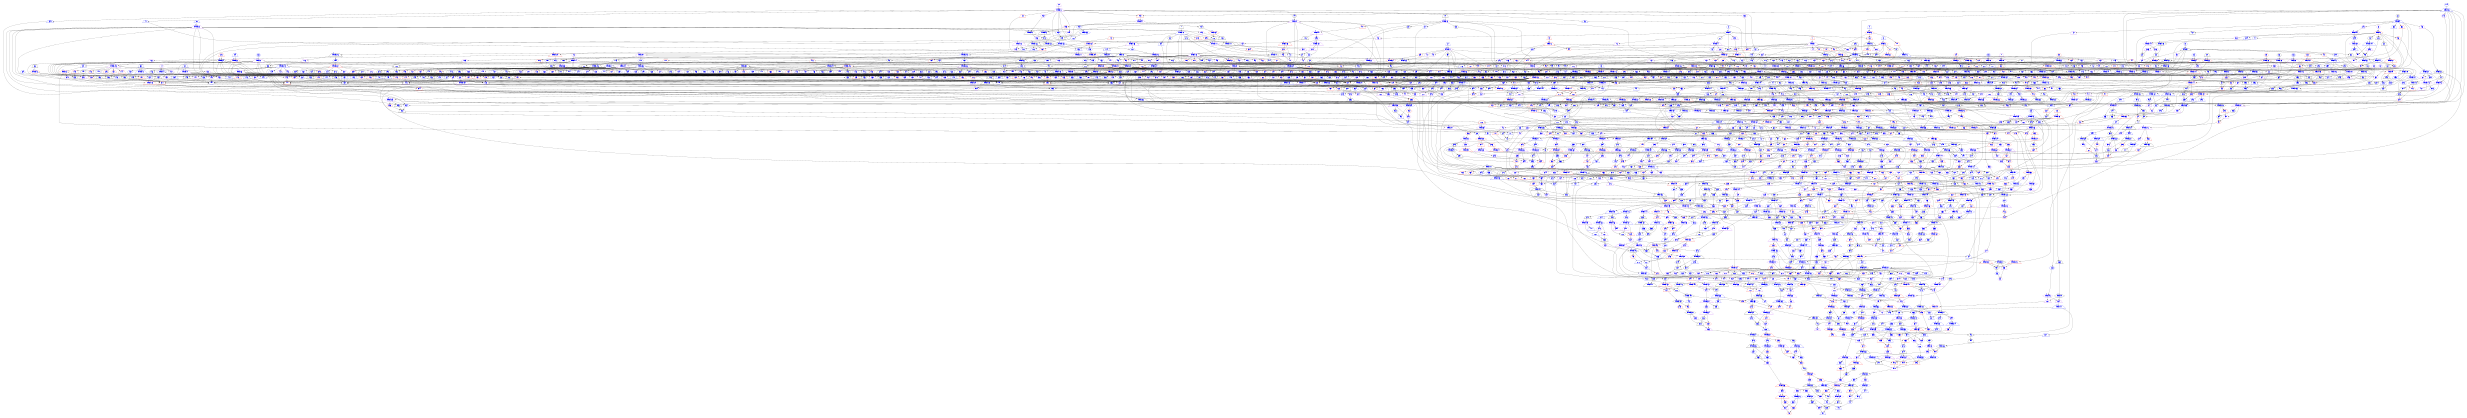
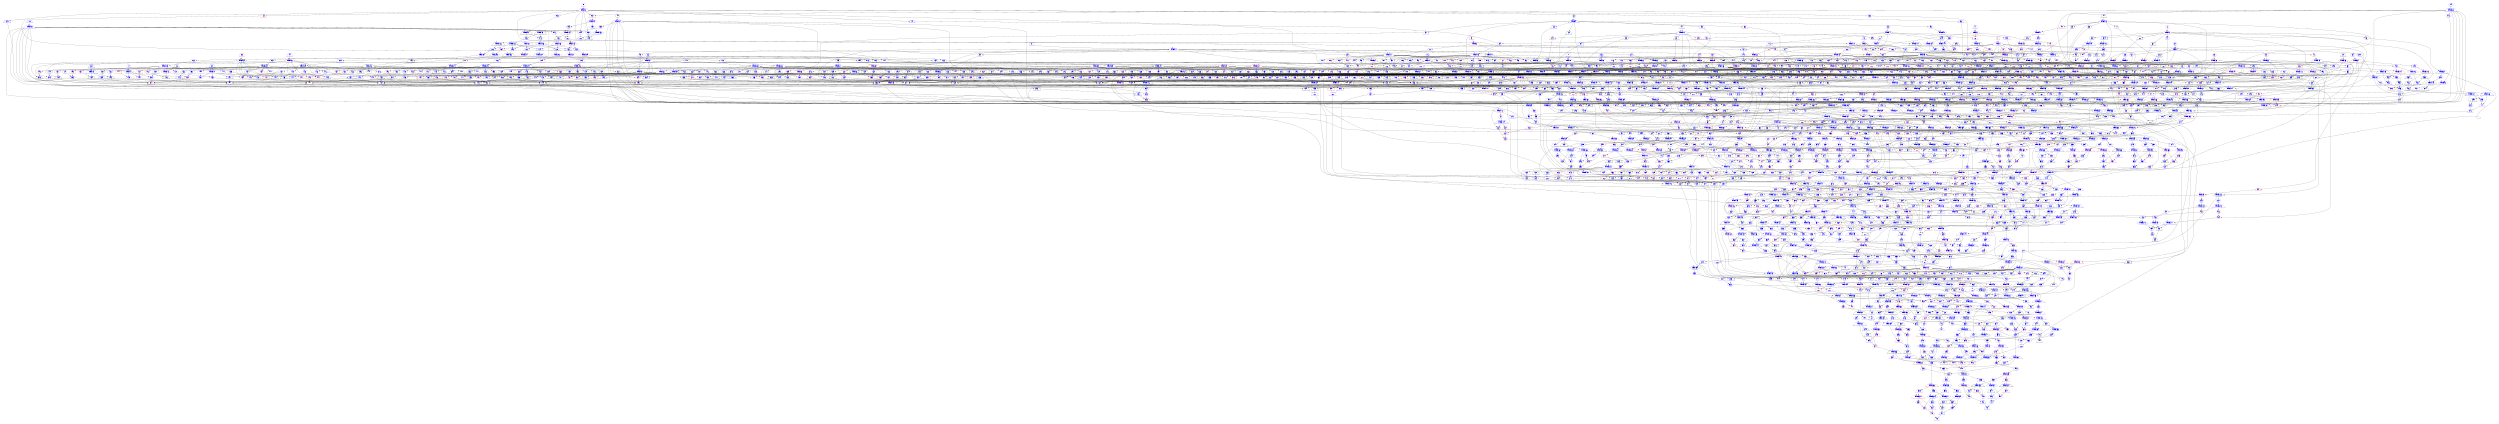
none -> (1937, 419)
